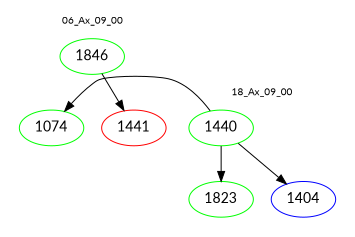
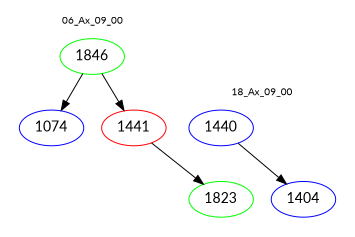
(142, 76) -> (75, 88)
(52, 128) -> (52, 128)
(221, 128) -> (221, 128)
(221, 159) -> (174, 160)
